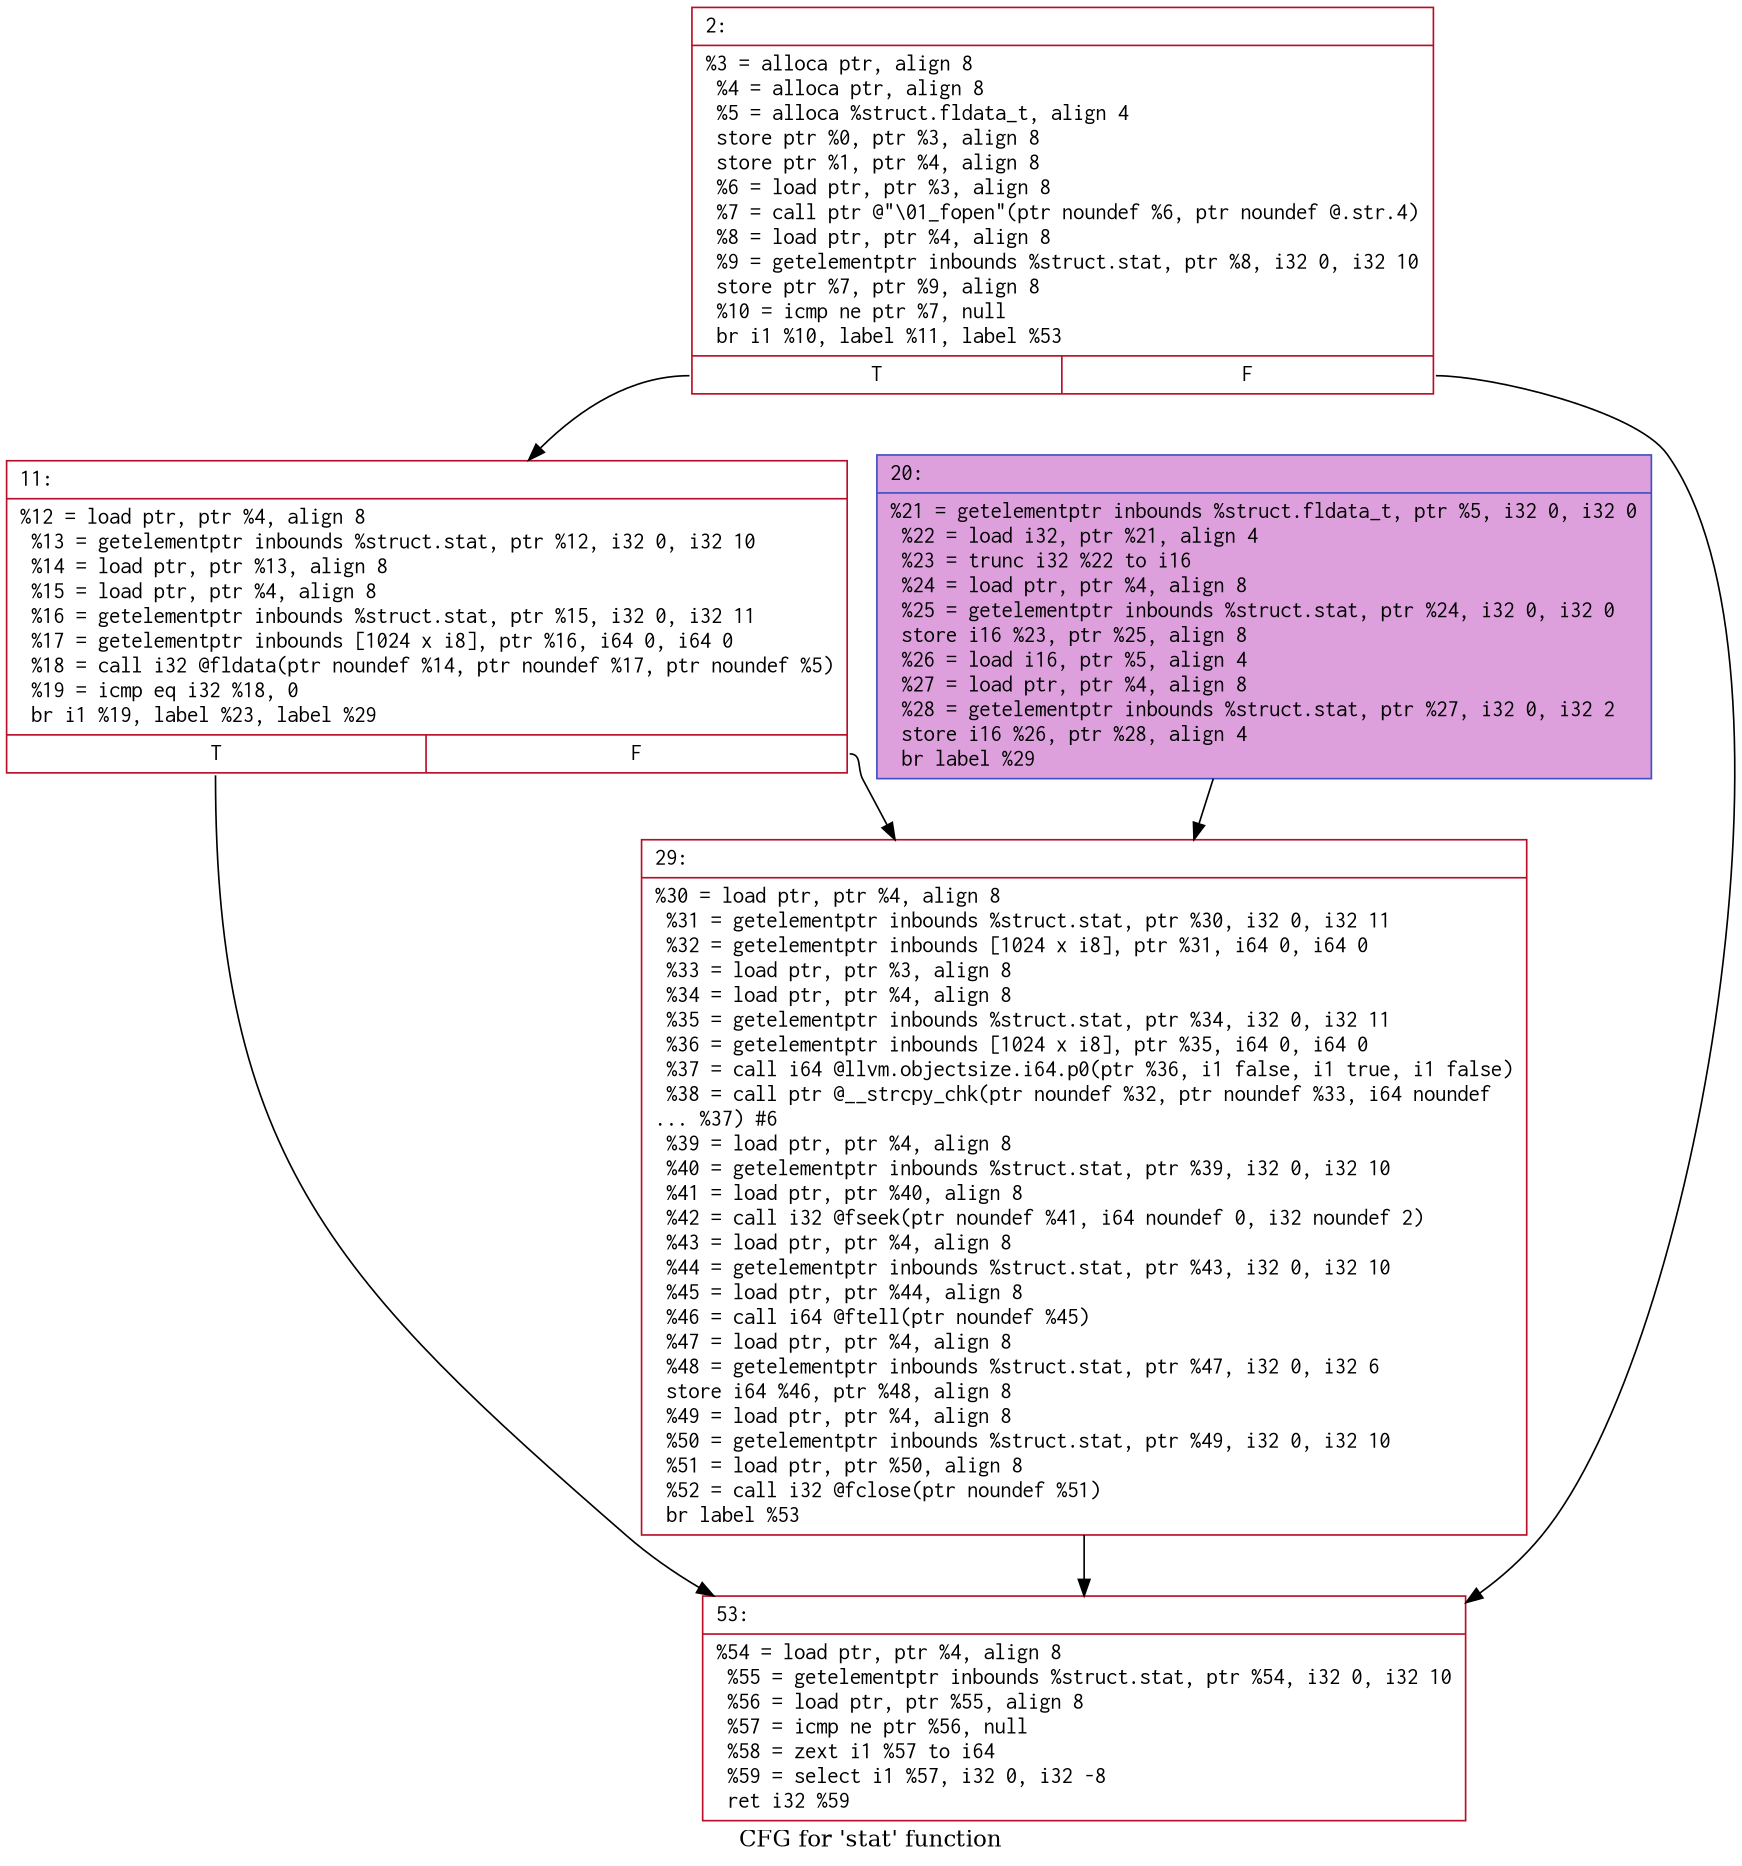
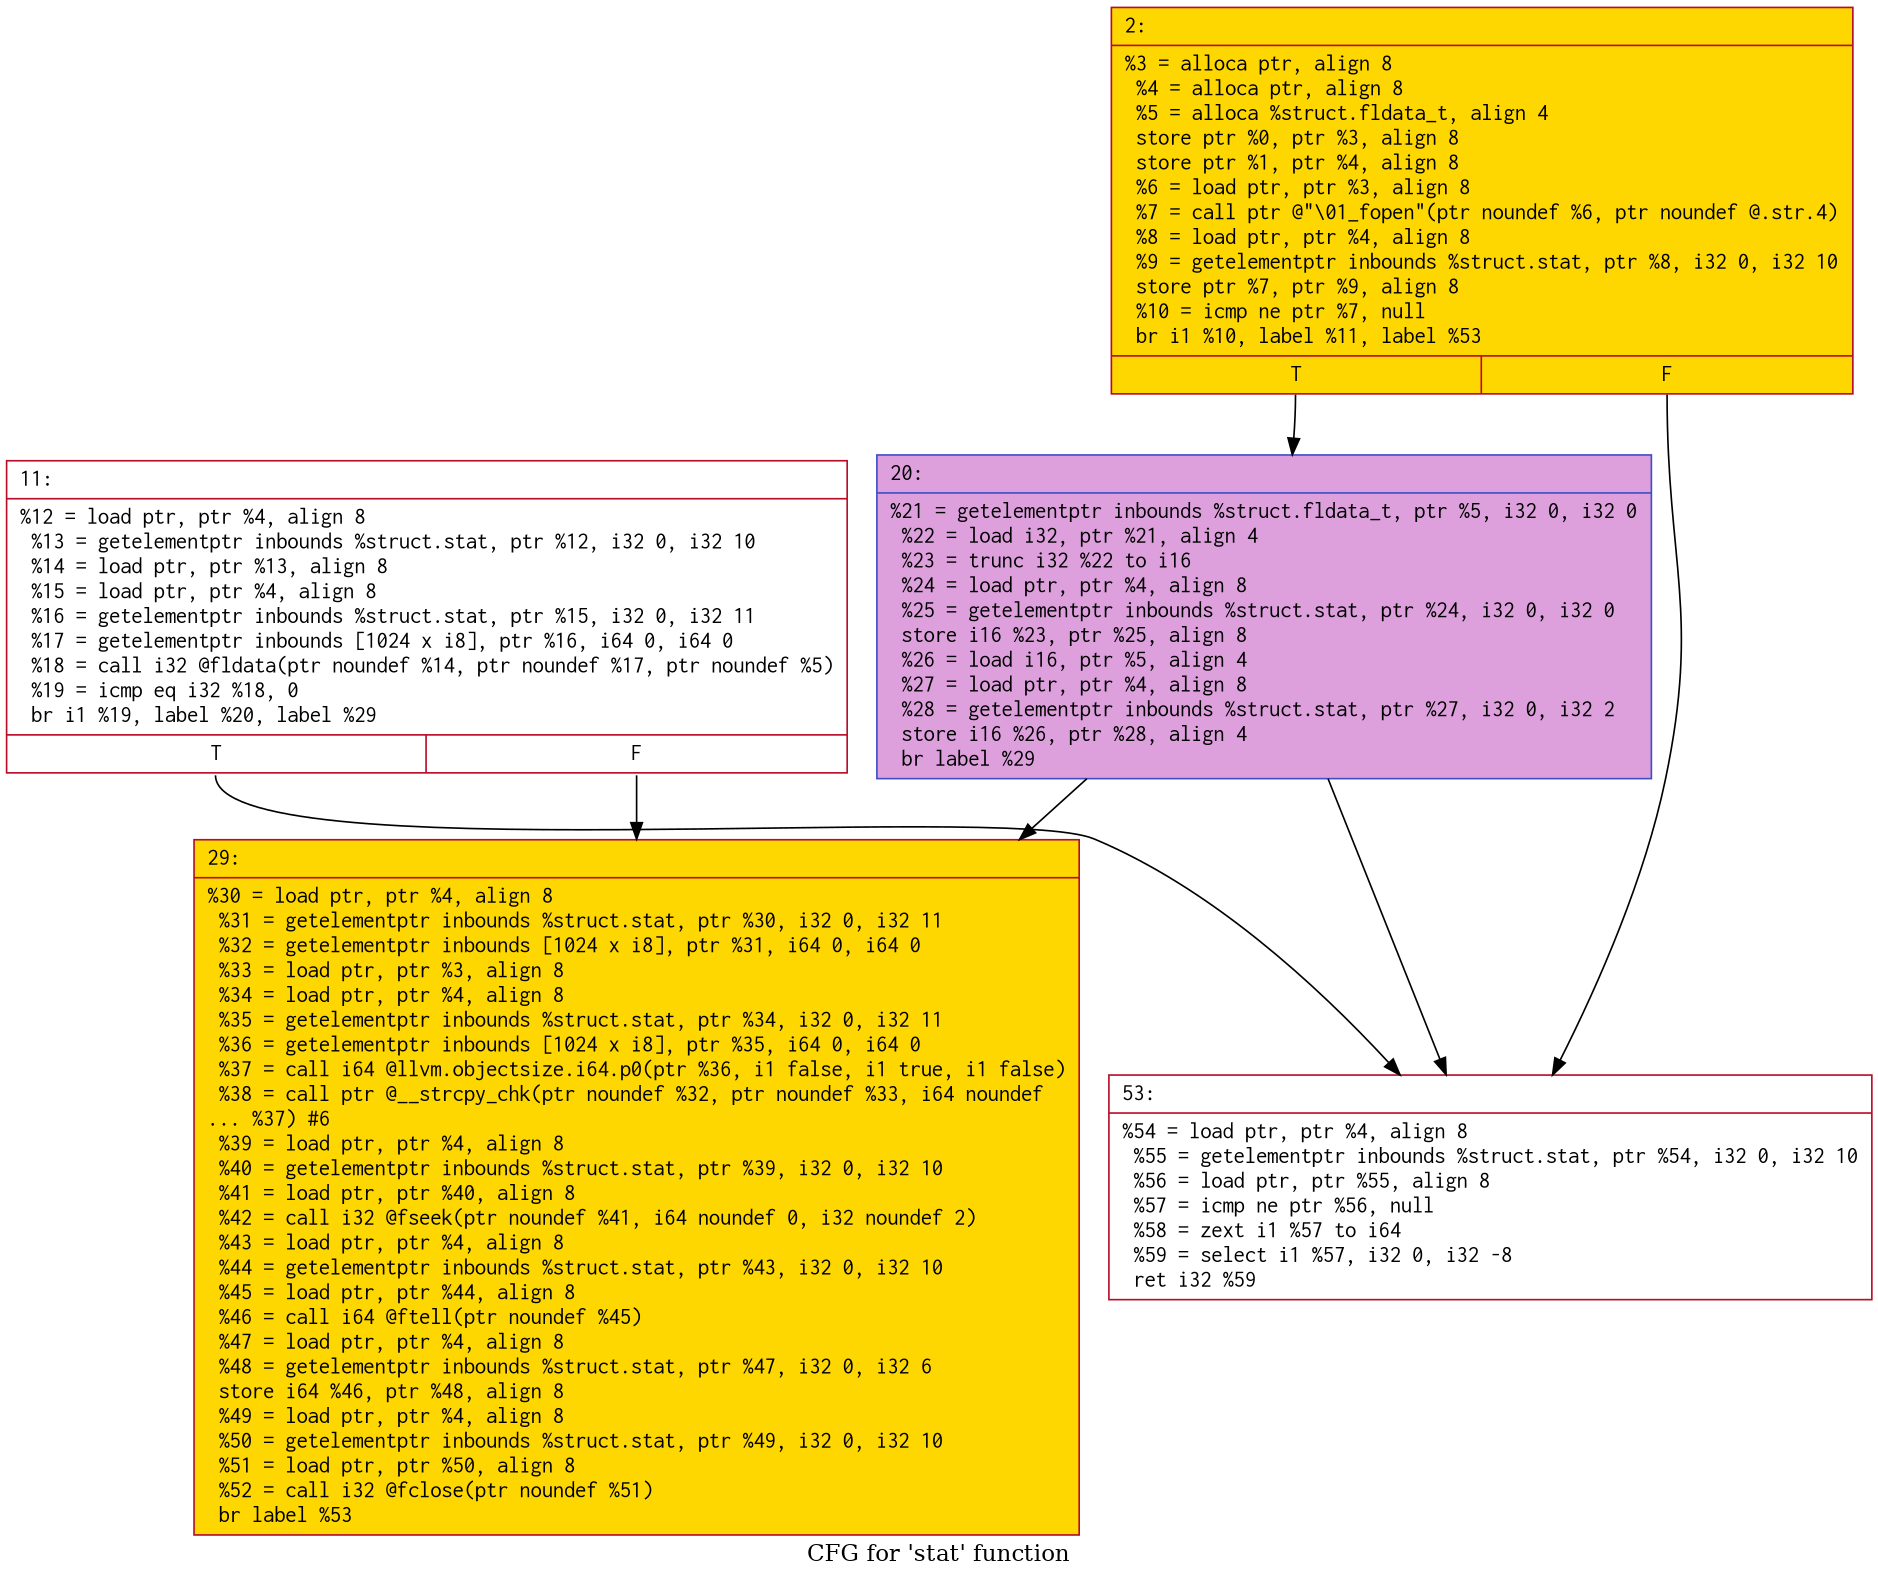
(1063, 201) -> (1482, 201)
(608, 397) -> (1295, 416)
(199, 715) -> (199, 715)
(1084, 1187) -> (637, 1187)
(1084, 1557) -> (1384, 919)
